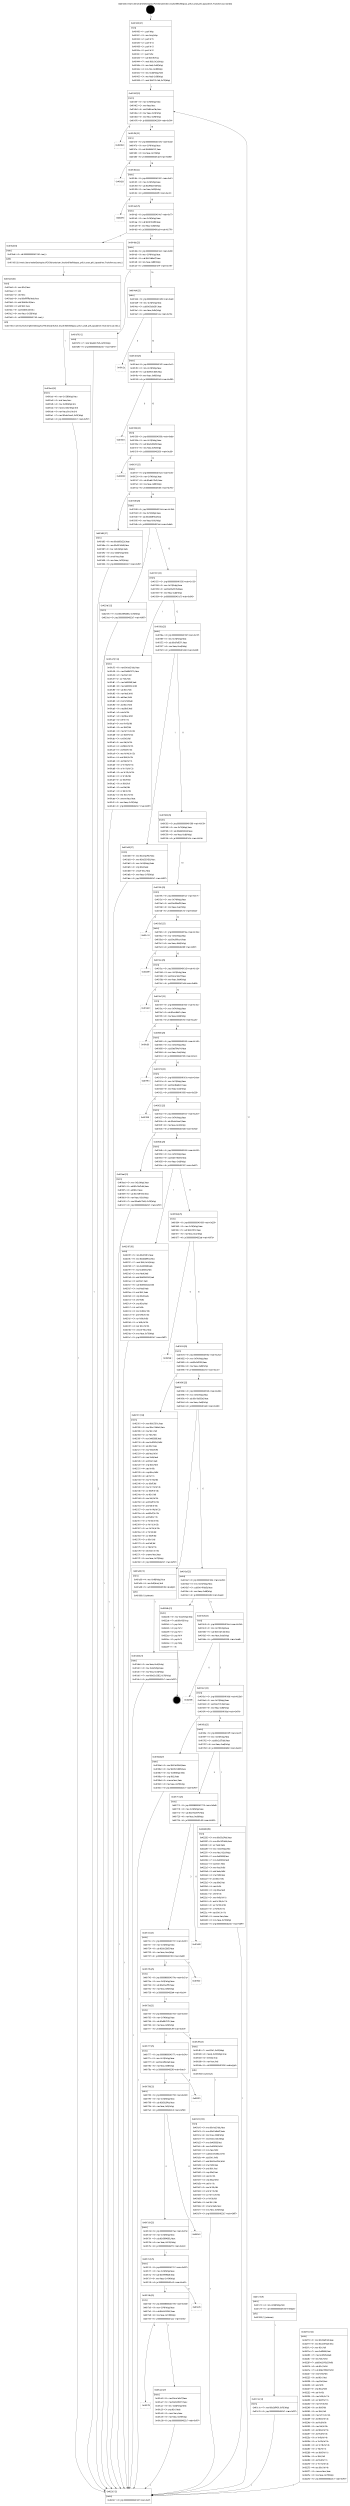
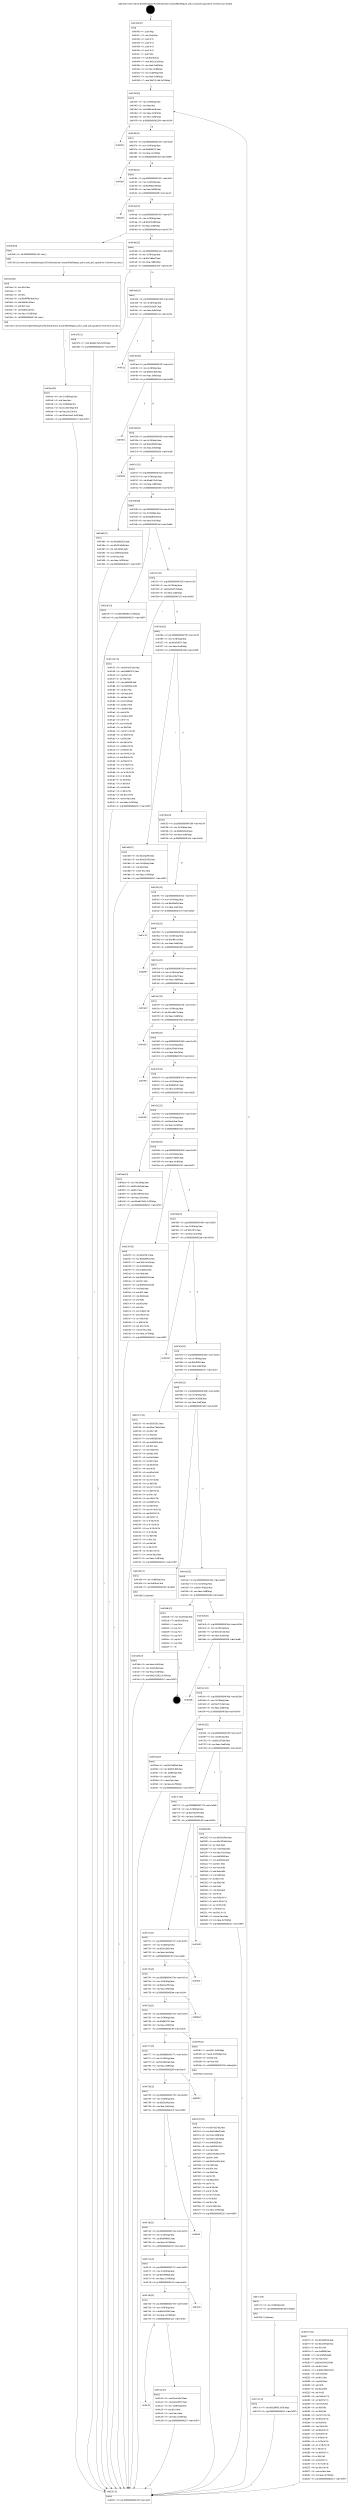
none -> (196, 2017)
